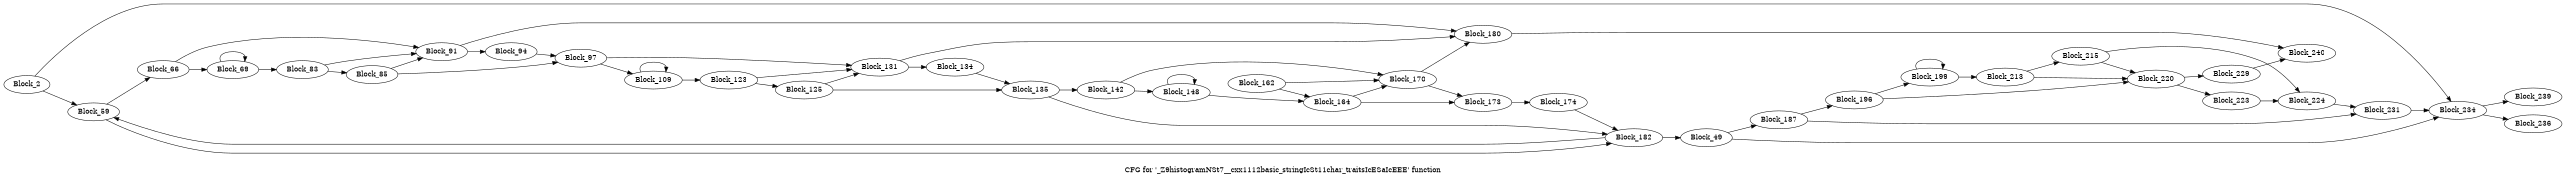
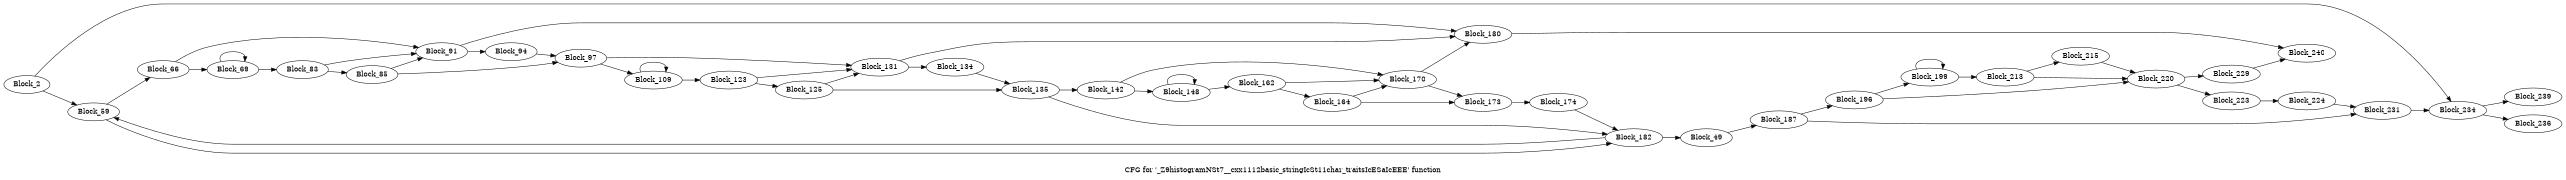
(2206, 49) -> none
(1254, 99) -> (1217, 88)
(2084, 143) -> none
